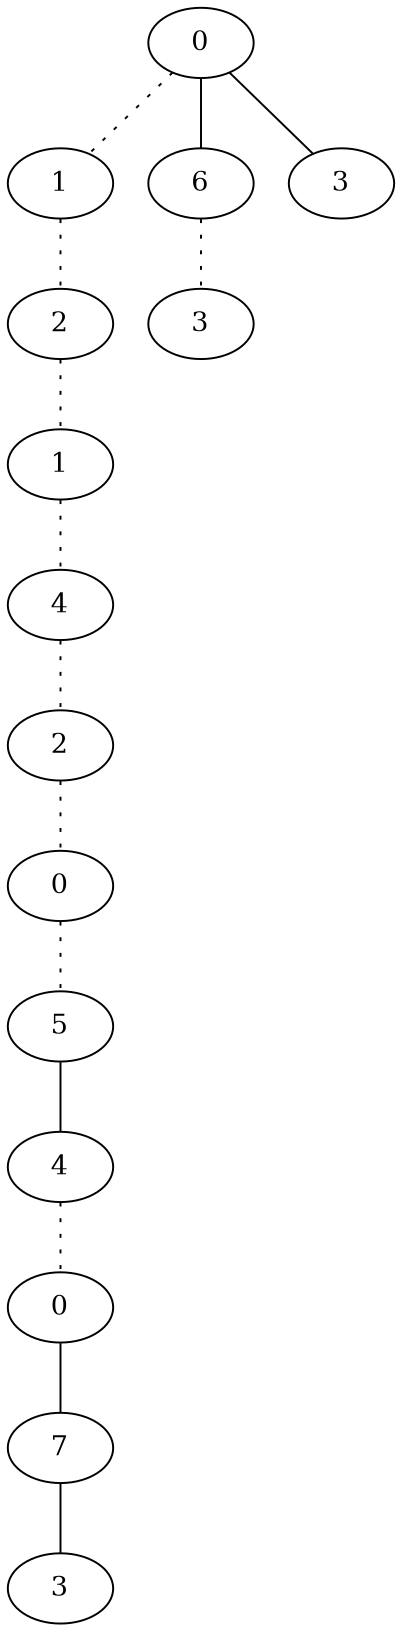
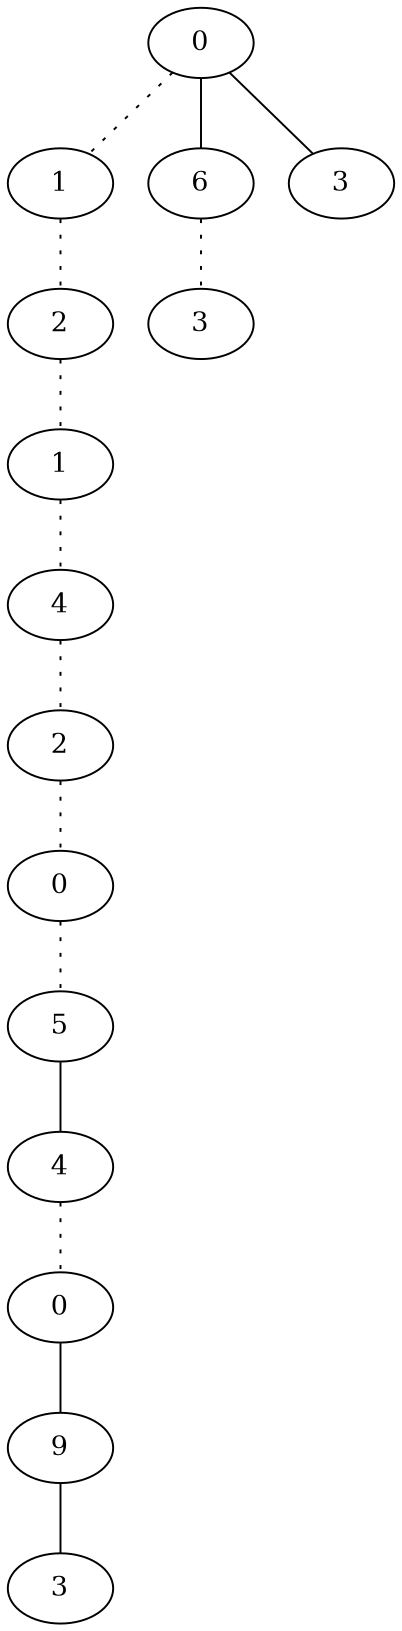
(60, 1448) -> (60, 1448)
